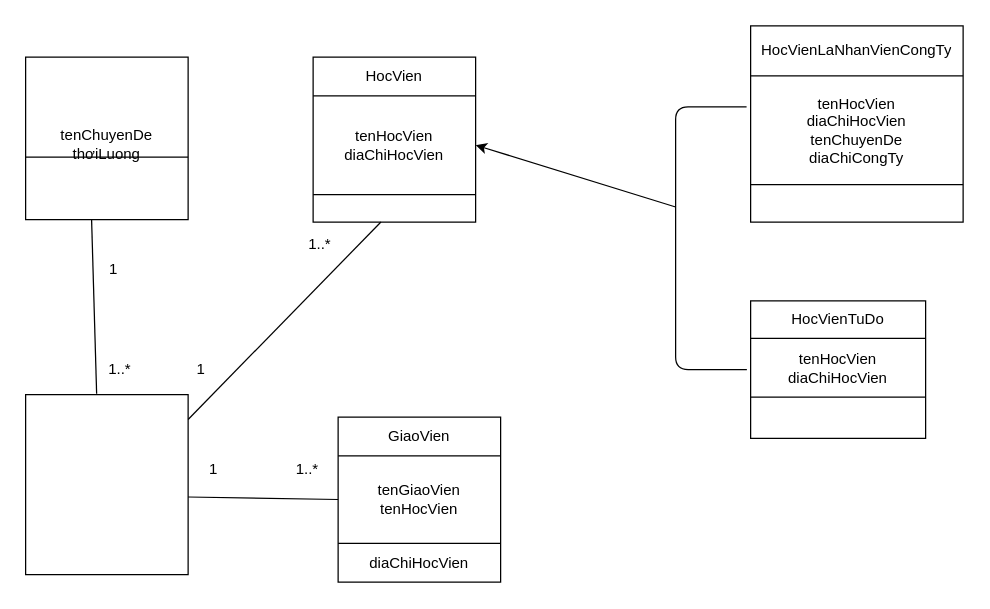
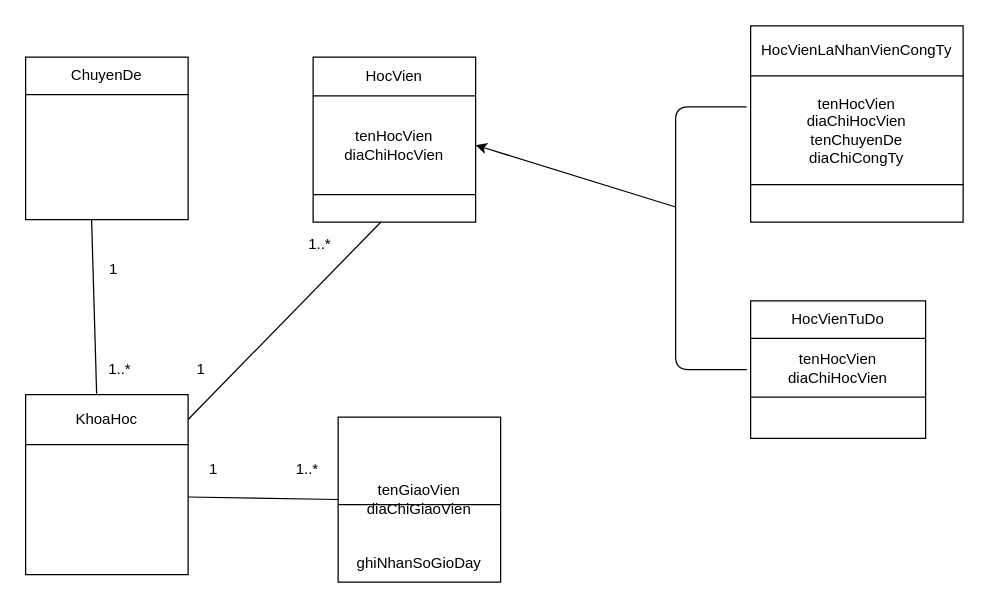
none -> (107, 76)
(107, 144) -> none
none -> (107, 419)
(419, 436) -> none
(419, 499) -> (419, 499)
(419, 563) -> (419, 563)
